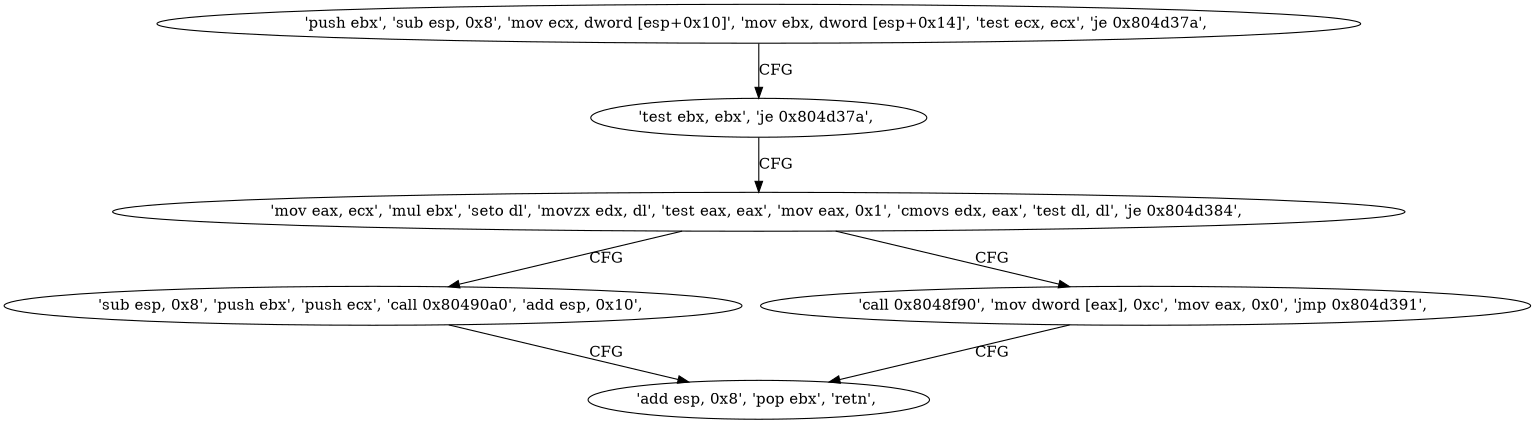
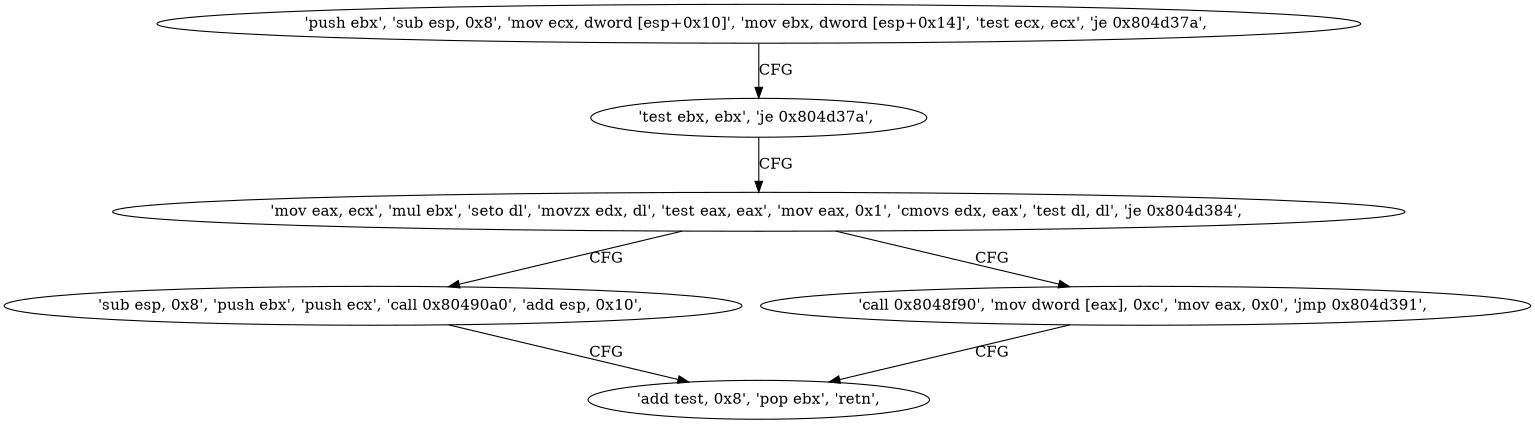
(759, 400) -> (759, 400)
